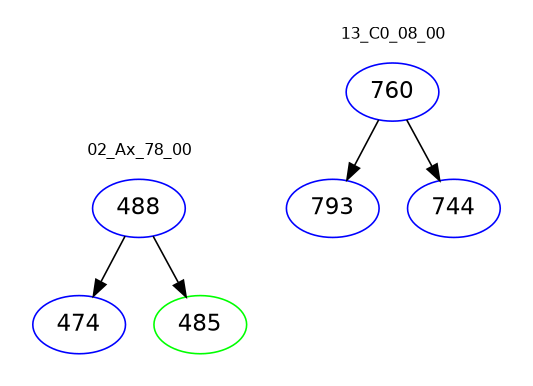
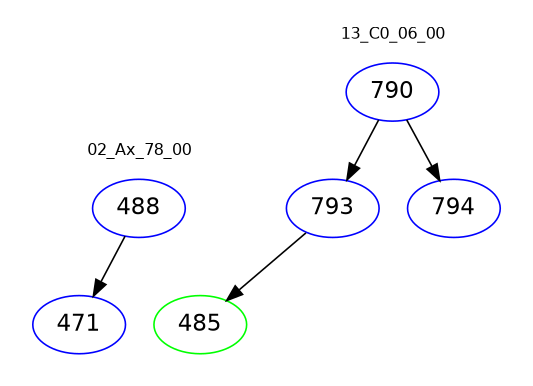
(393, 35) -> (393, 35)
(393, 92) -> (393, 92)
(454, 208) -> (454, 208)
(166, 259) -> (273, 261)
(79, 325) -> (79, 325)
